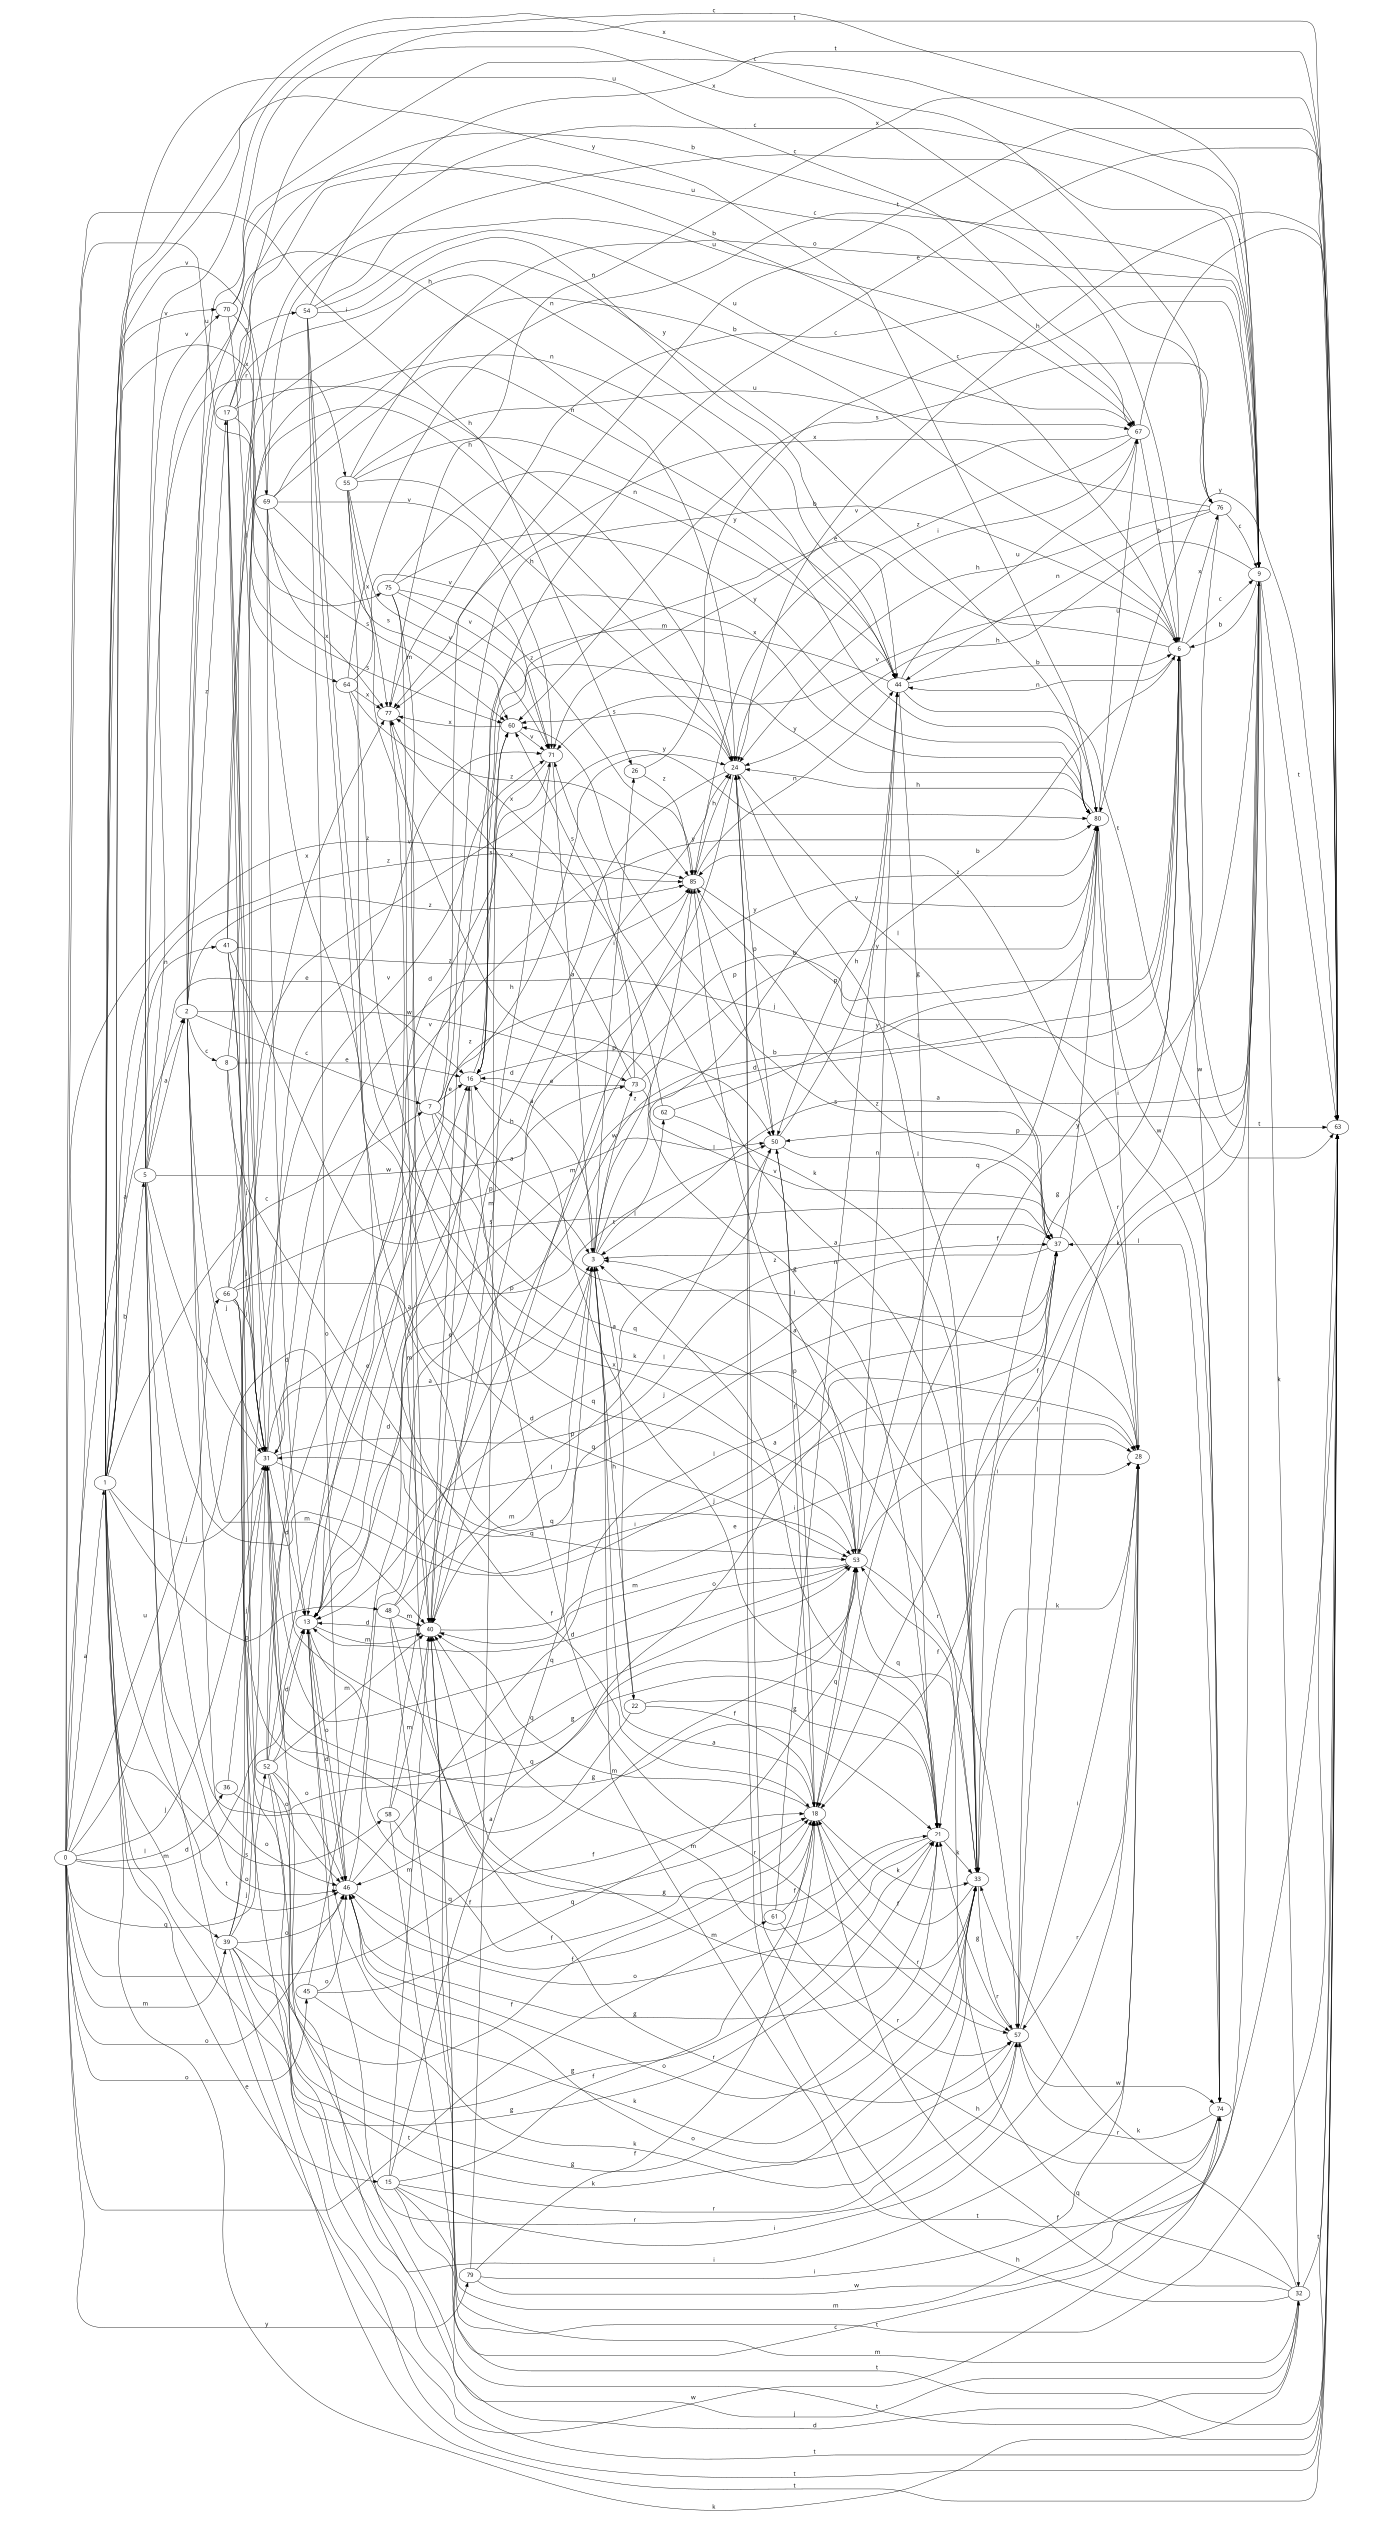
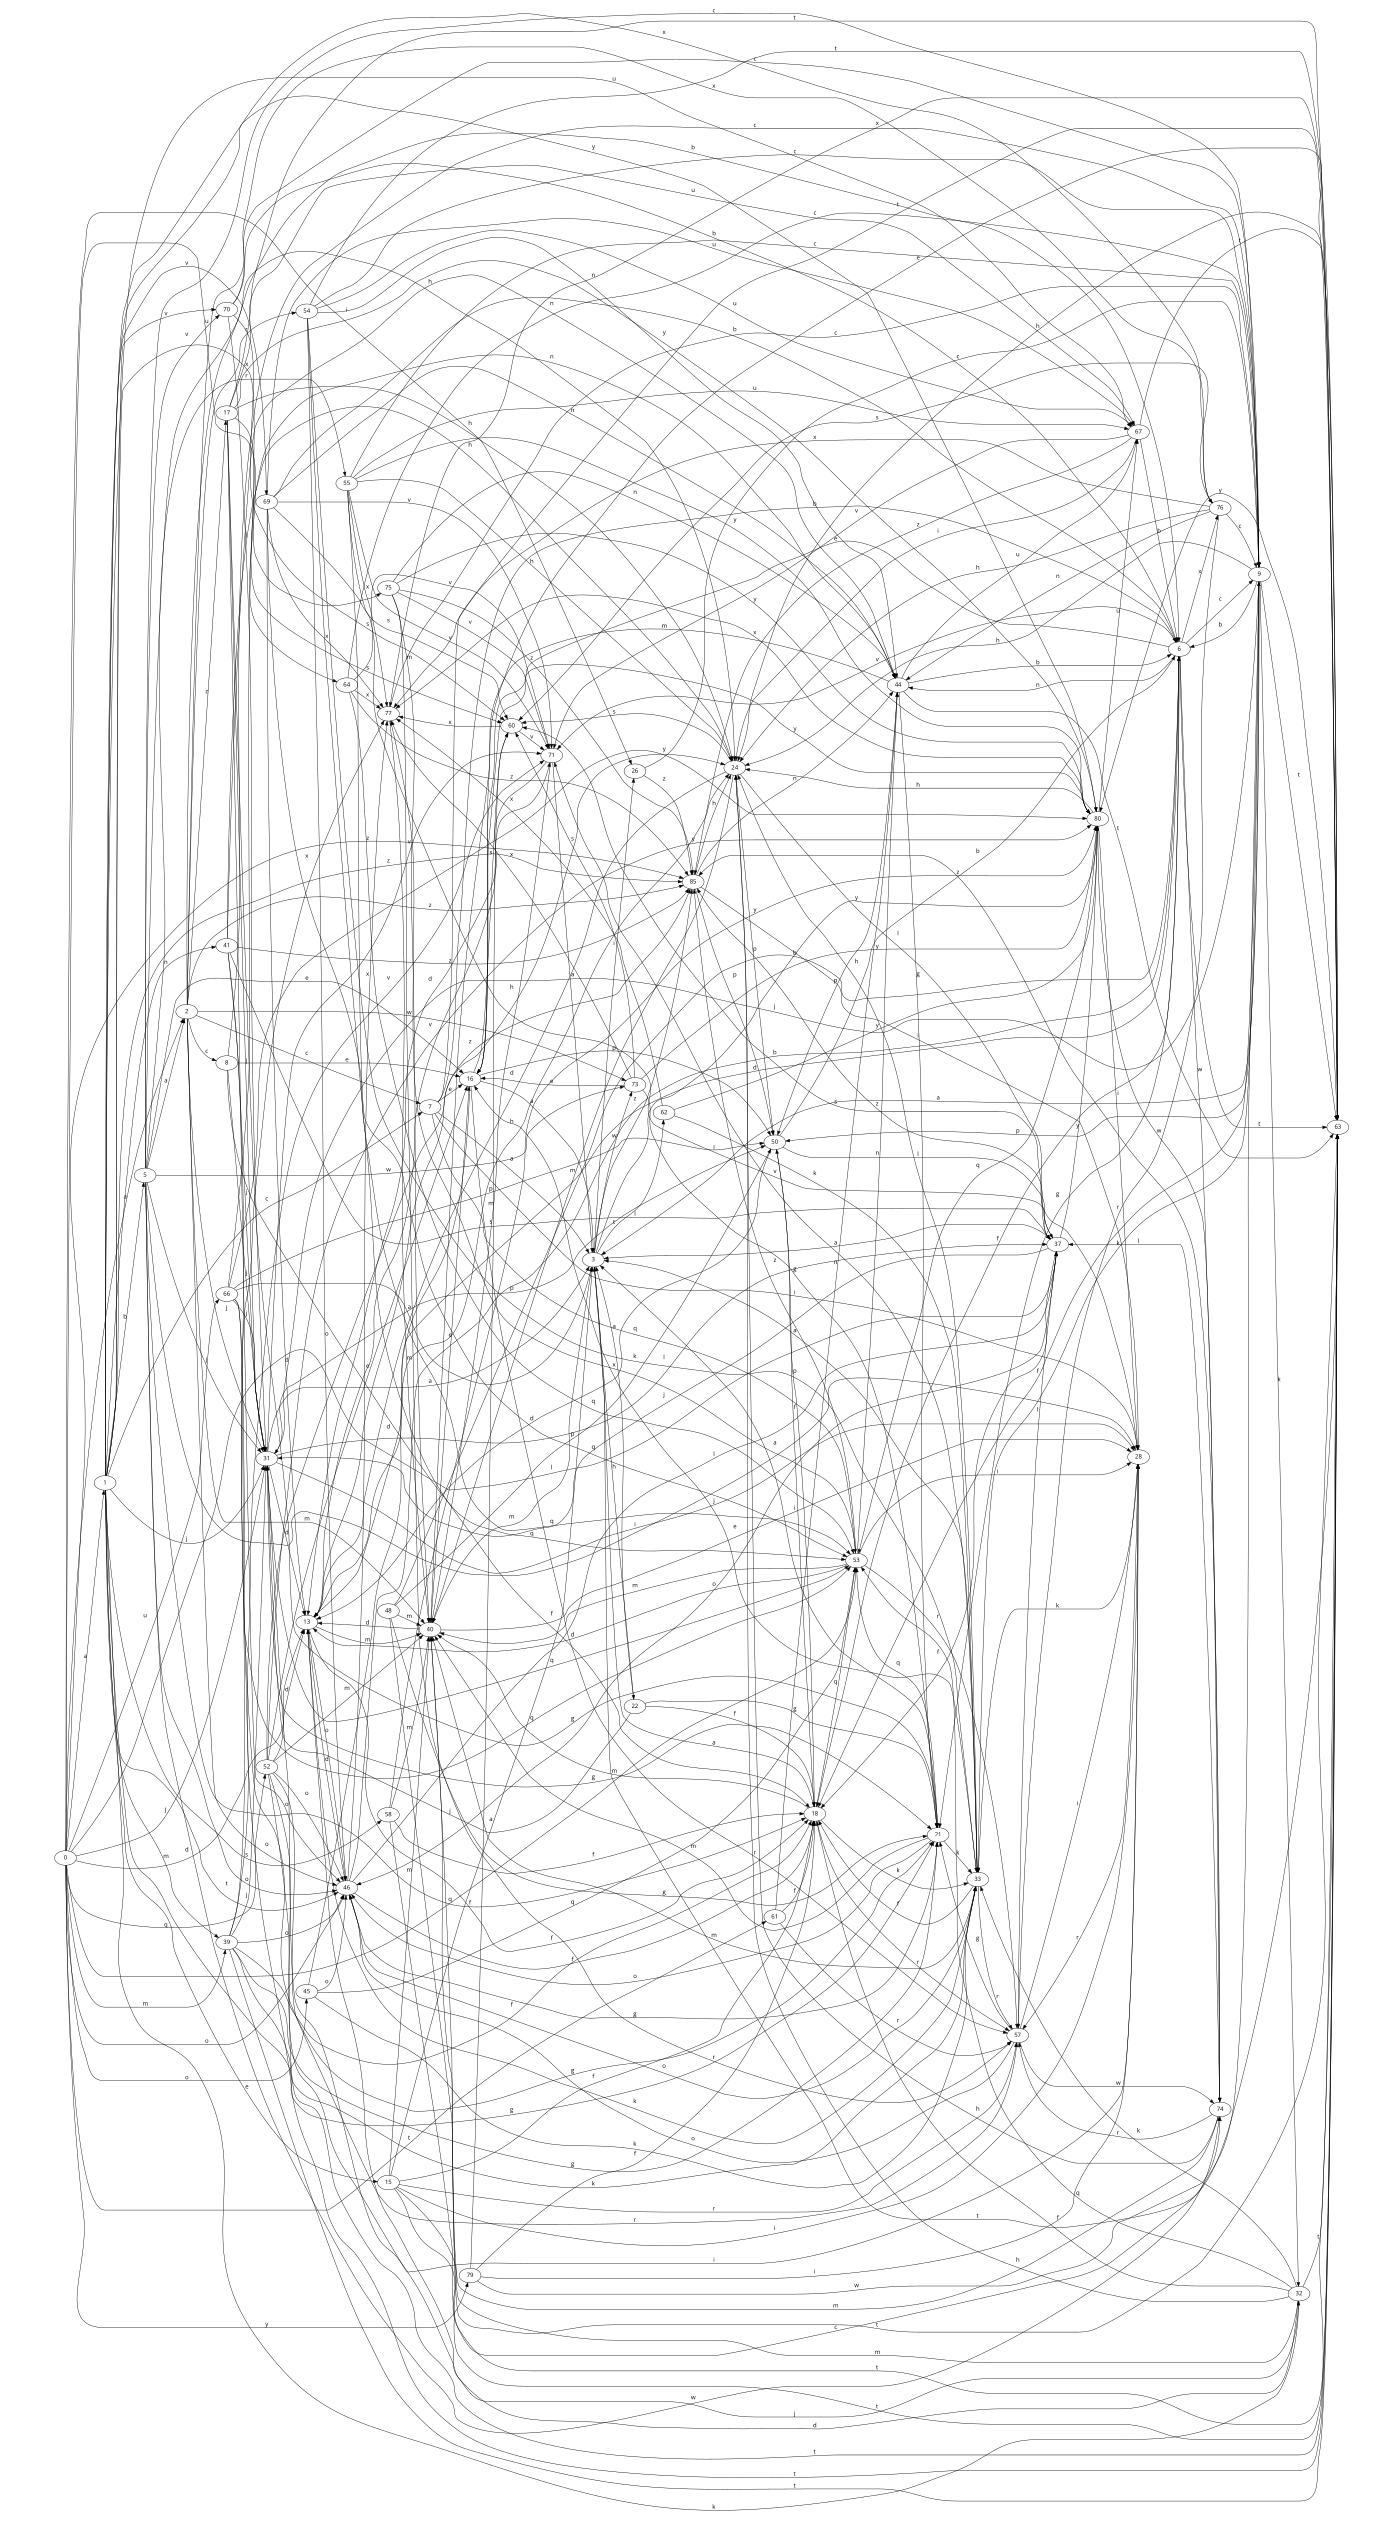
(815, 244) -> (815, 244)
none -> (365, 1332)
(215, 1624) -> none
(227, 1788) -> none
